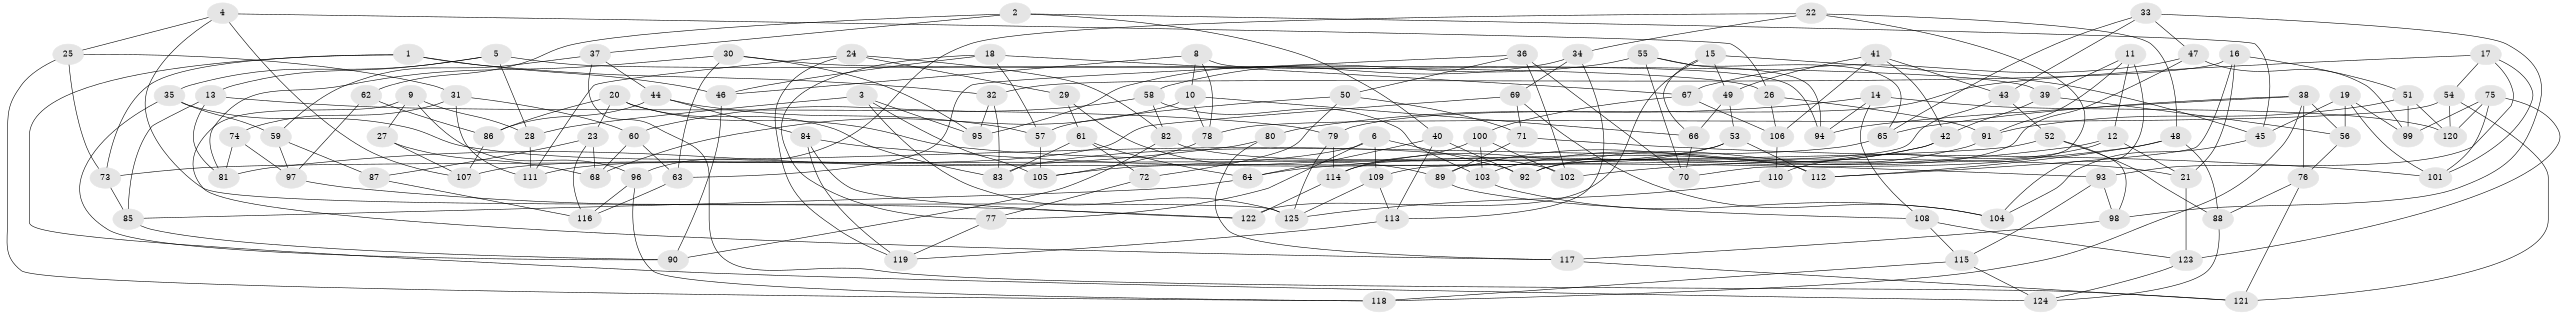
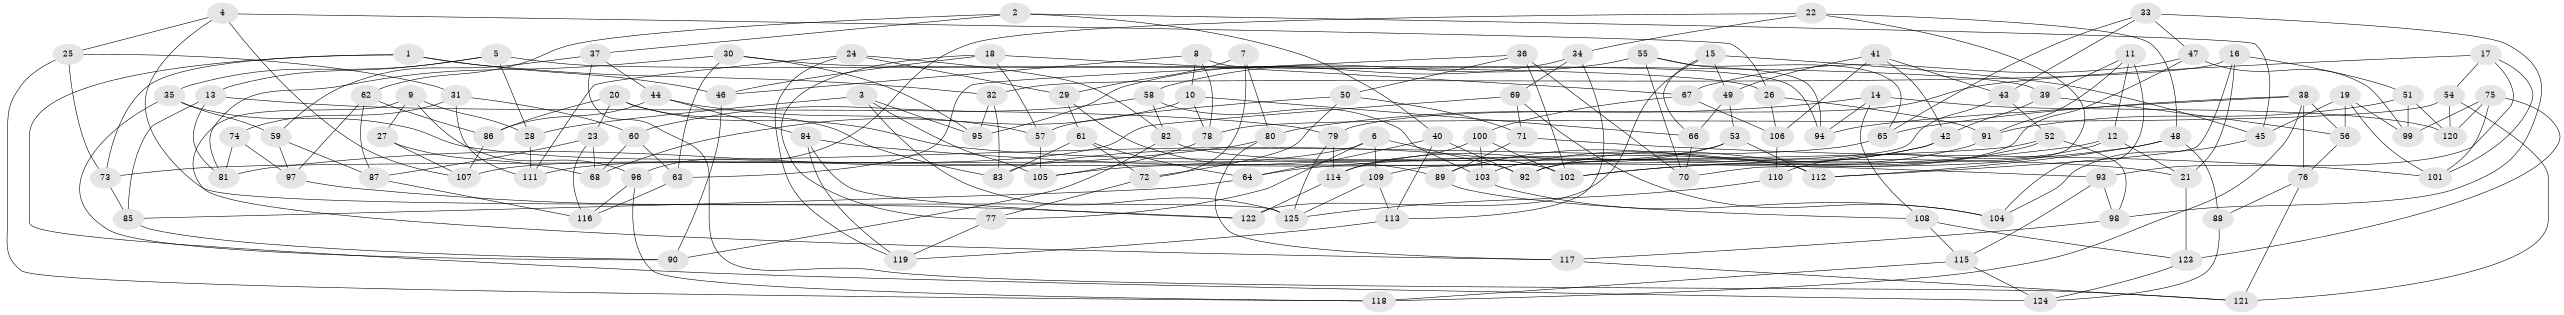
none -> (1244, 54)
none -> (361, 138)
(2145, 175) -> (1811, 165)
